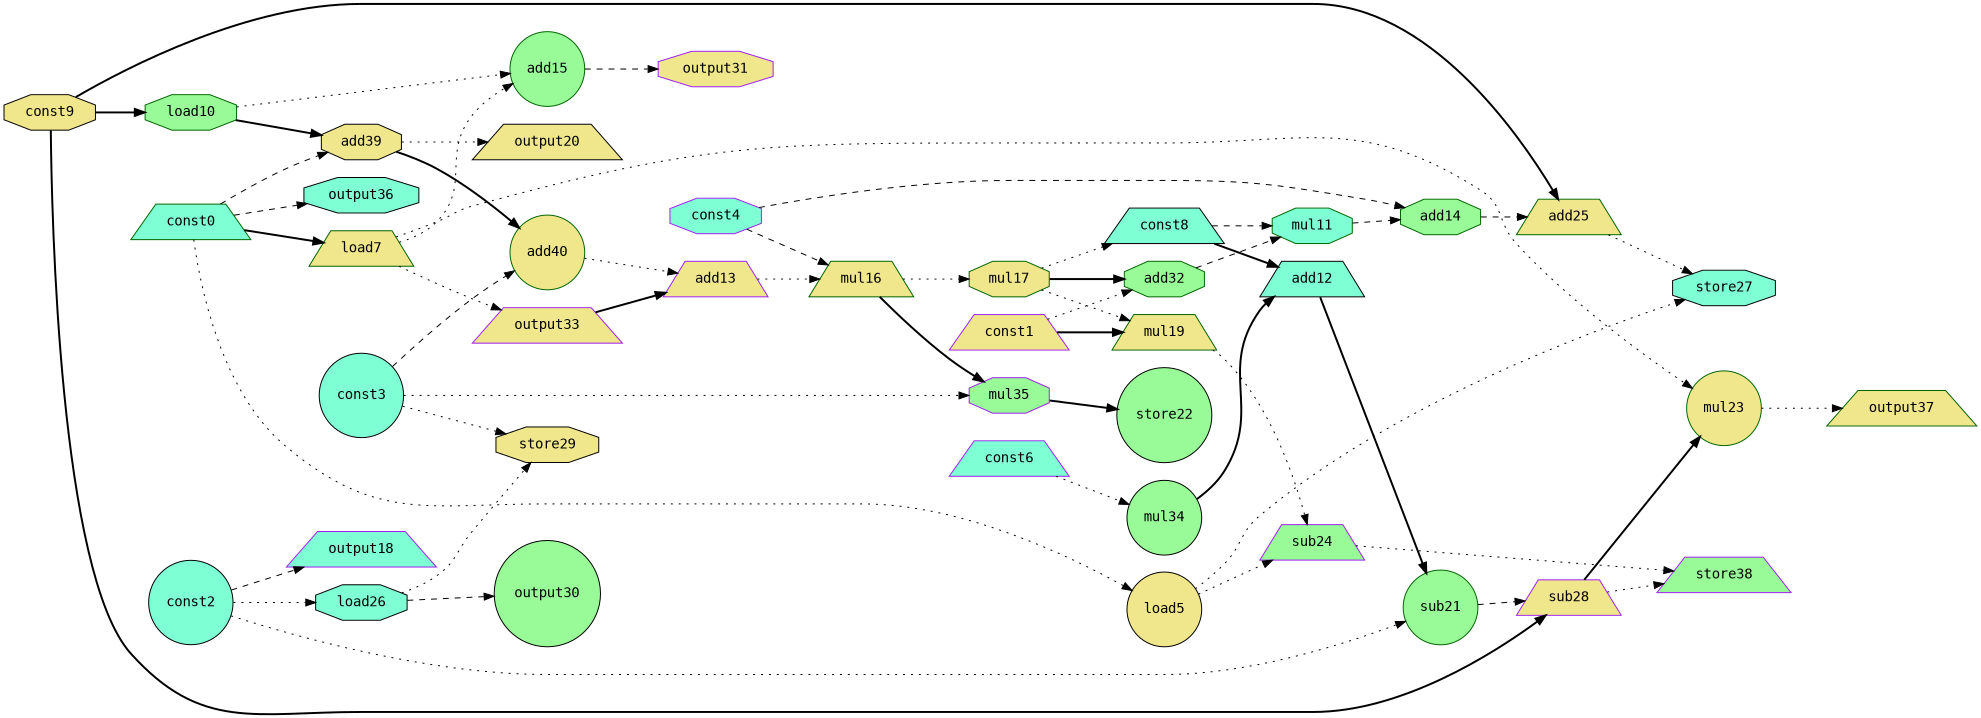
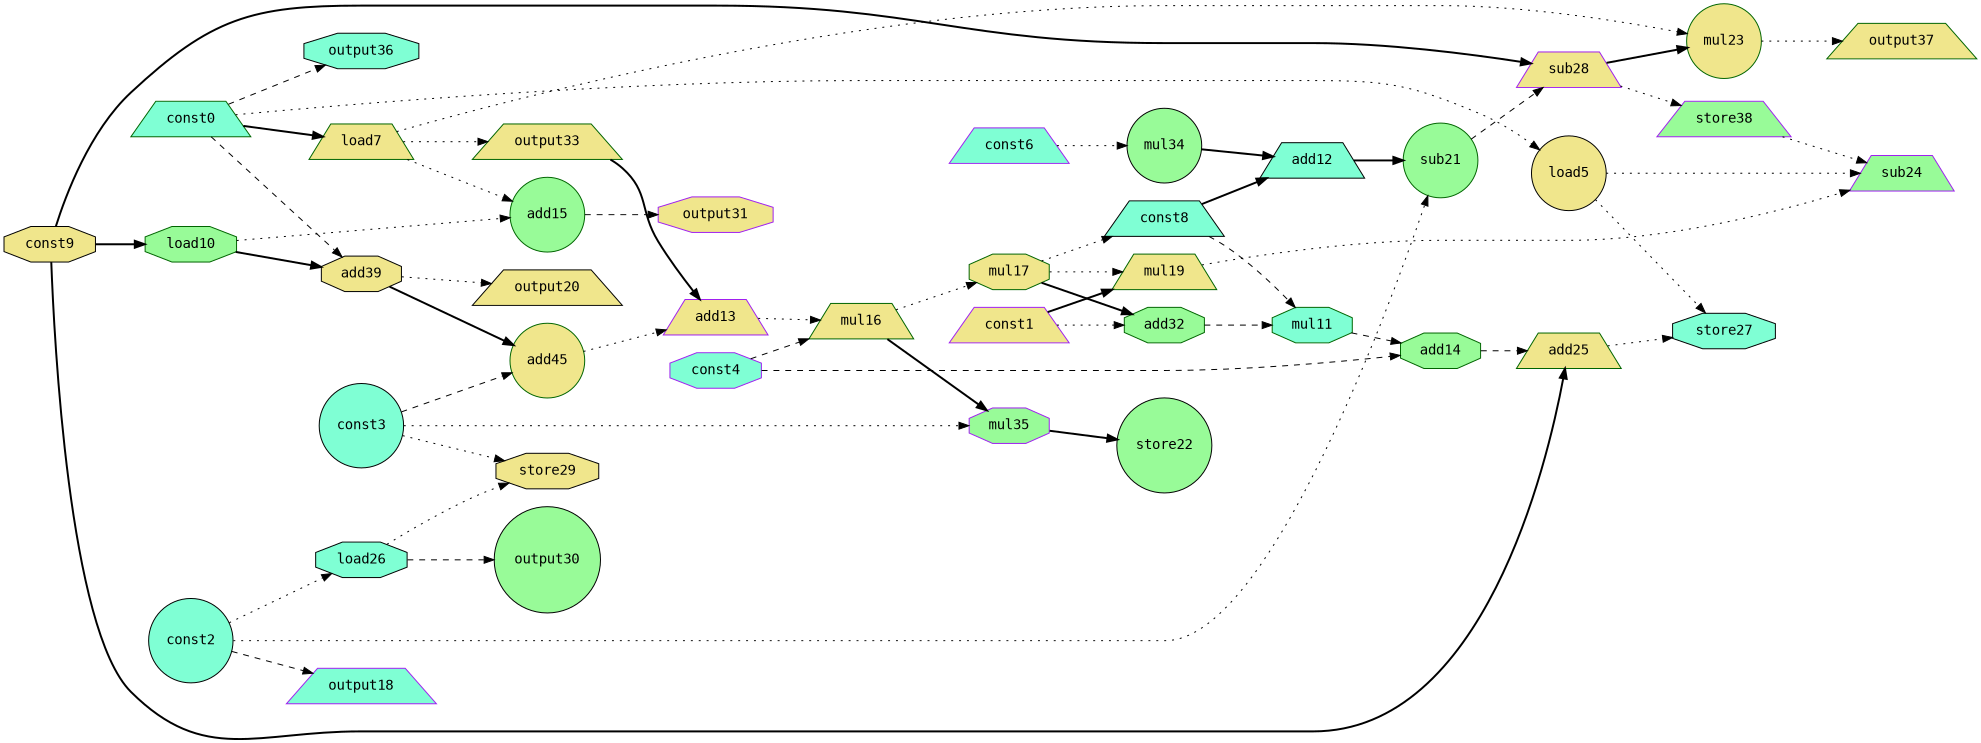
(547, 252) -> (547, 361)
(547, 325) -> (547, 142)
(1510, 558) -> (1820, 148)
